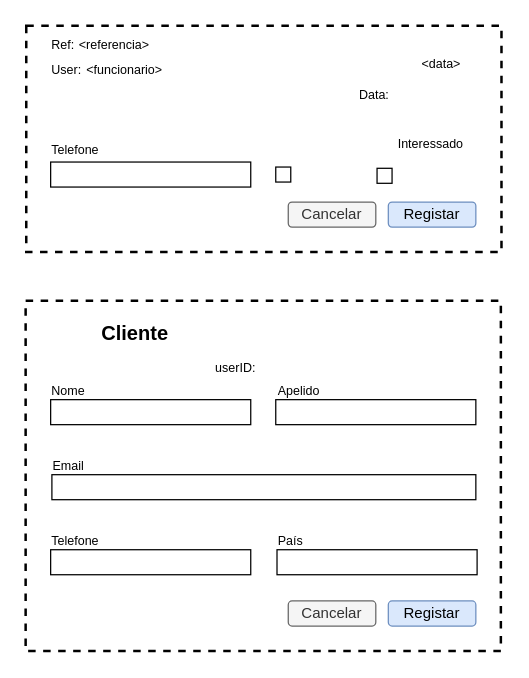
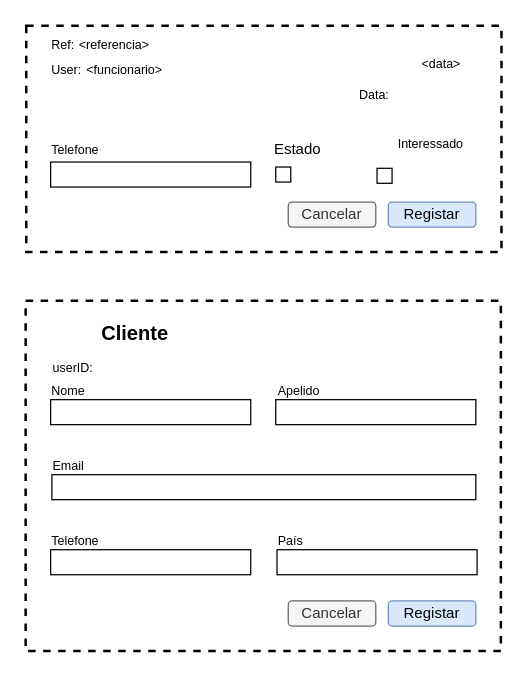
none -> (303, 149)
(239, 362) -> (77, 362)
